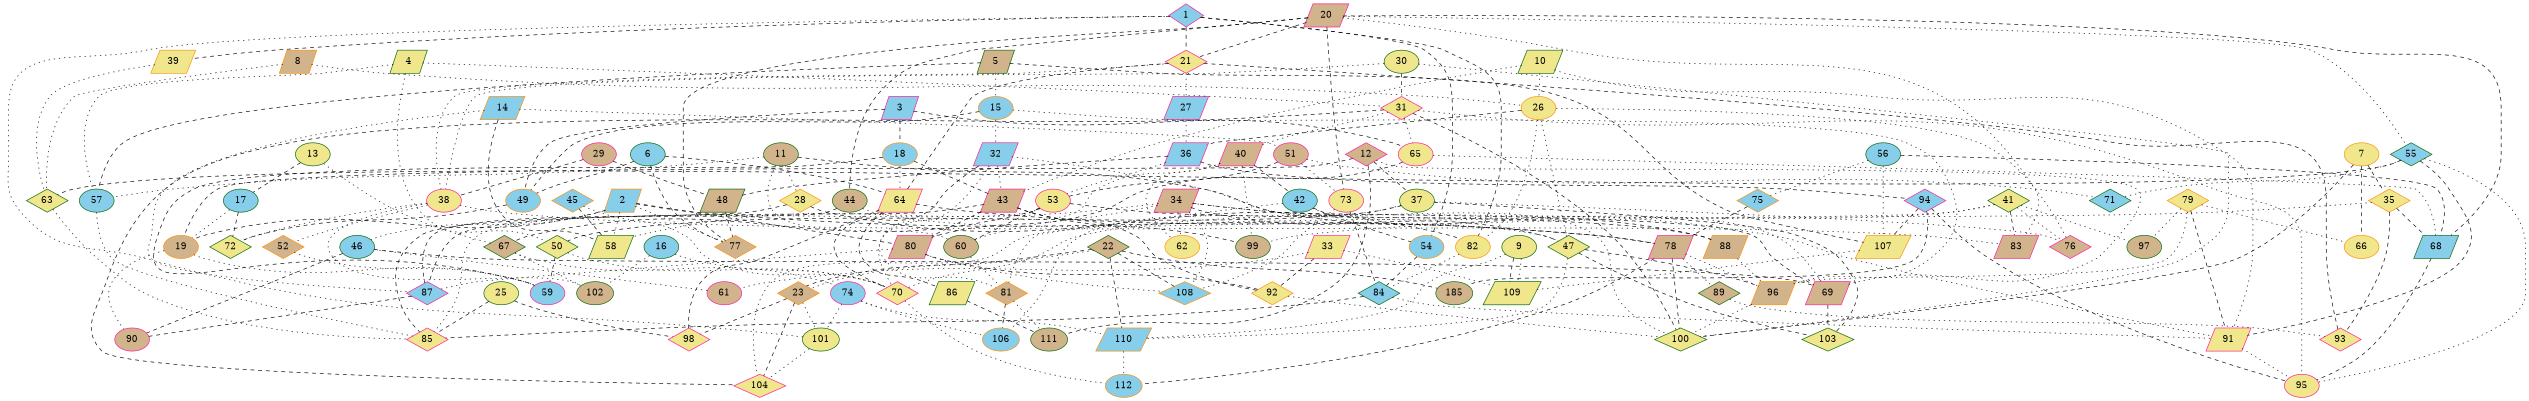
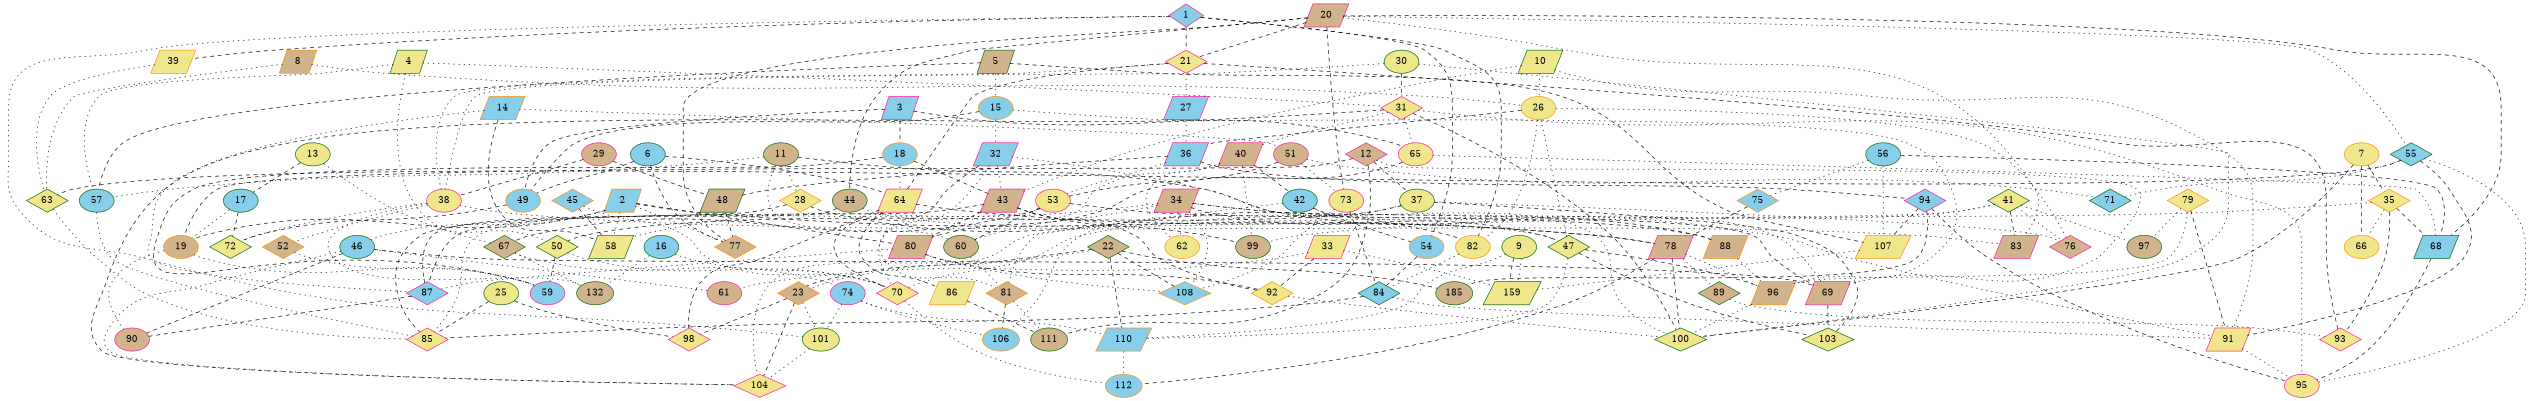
(2274, 223) -> (2376, 223)
(595, 293) -> (595, 293)
(952, 293) -> (952, 293)
(1512, 293) -> (1512, 293)
none -> (107, 348)
